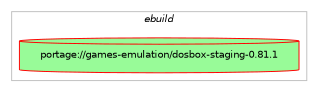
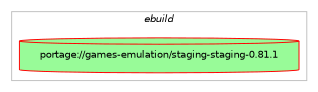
(159, 55) -> (159, 55)
